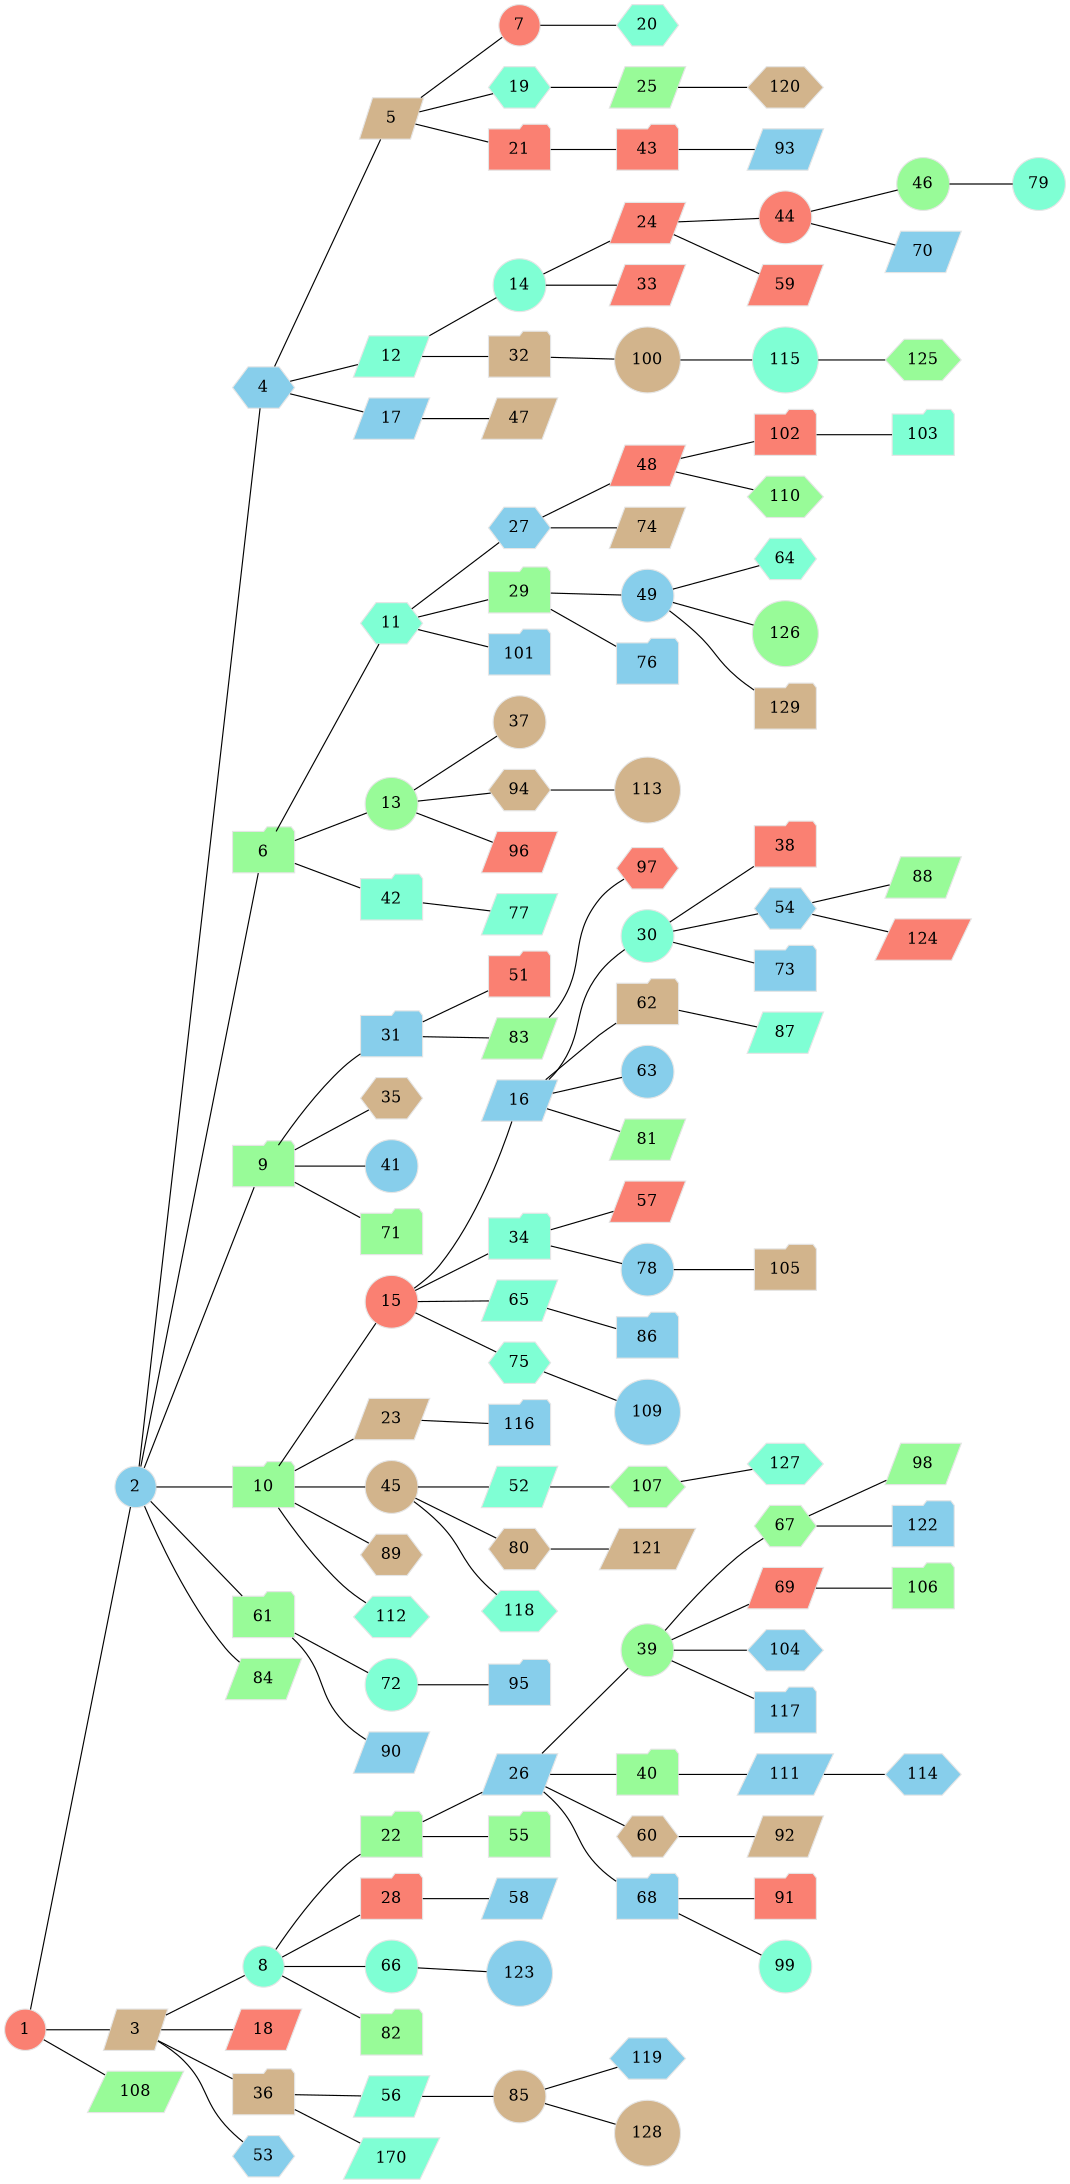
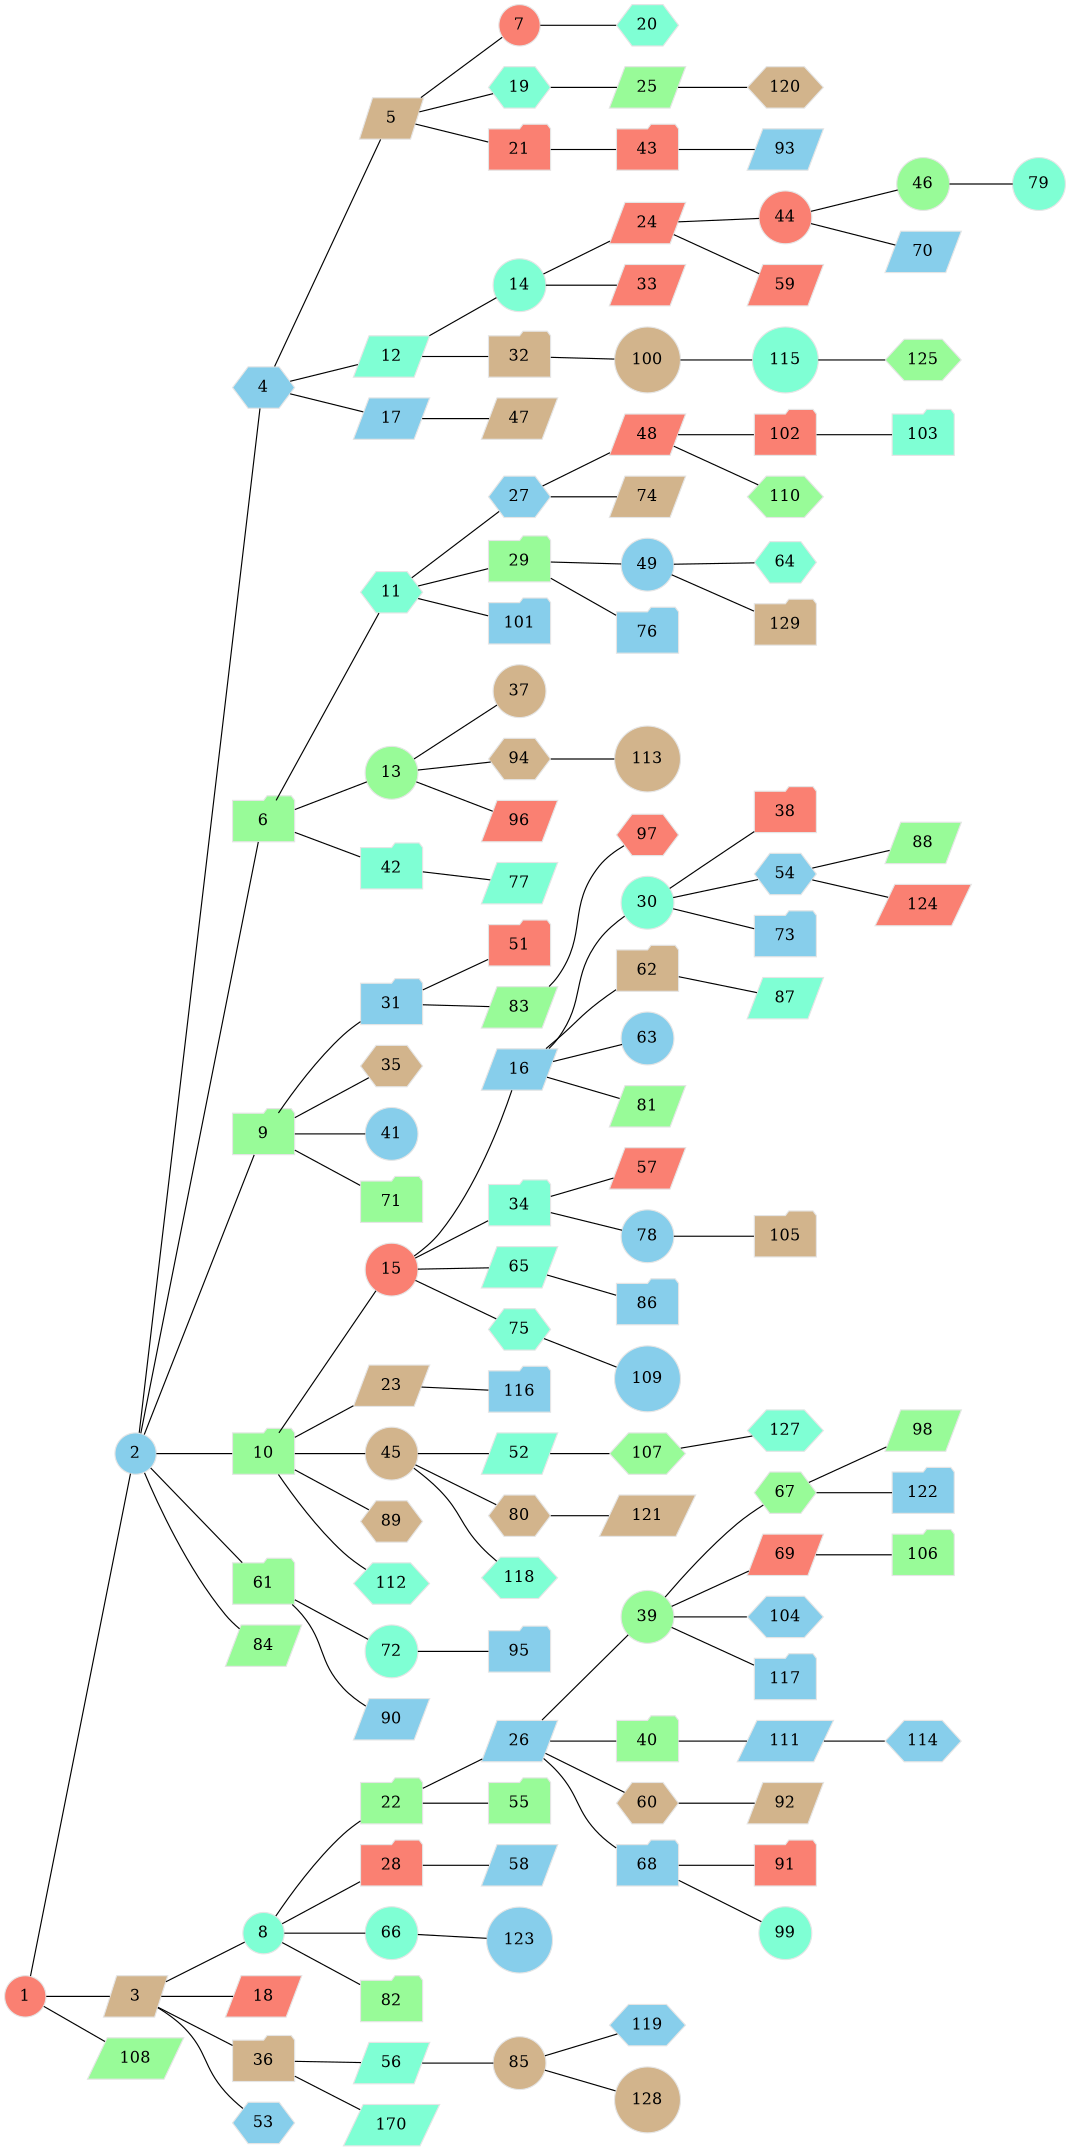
(785, 634) -> none
